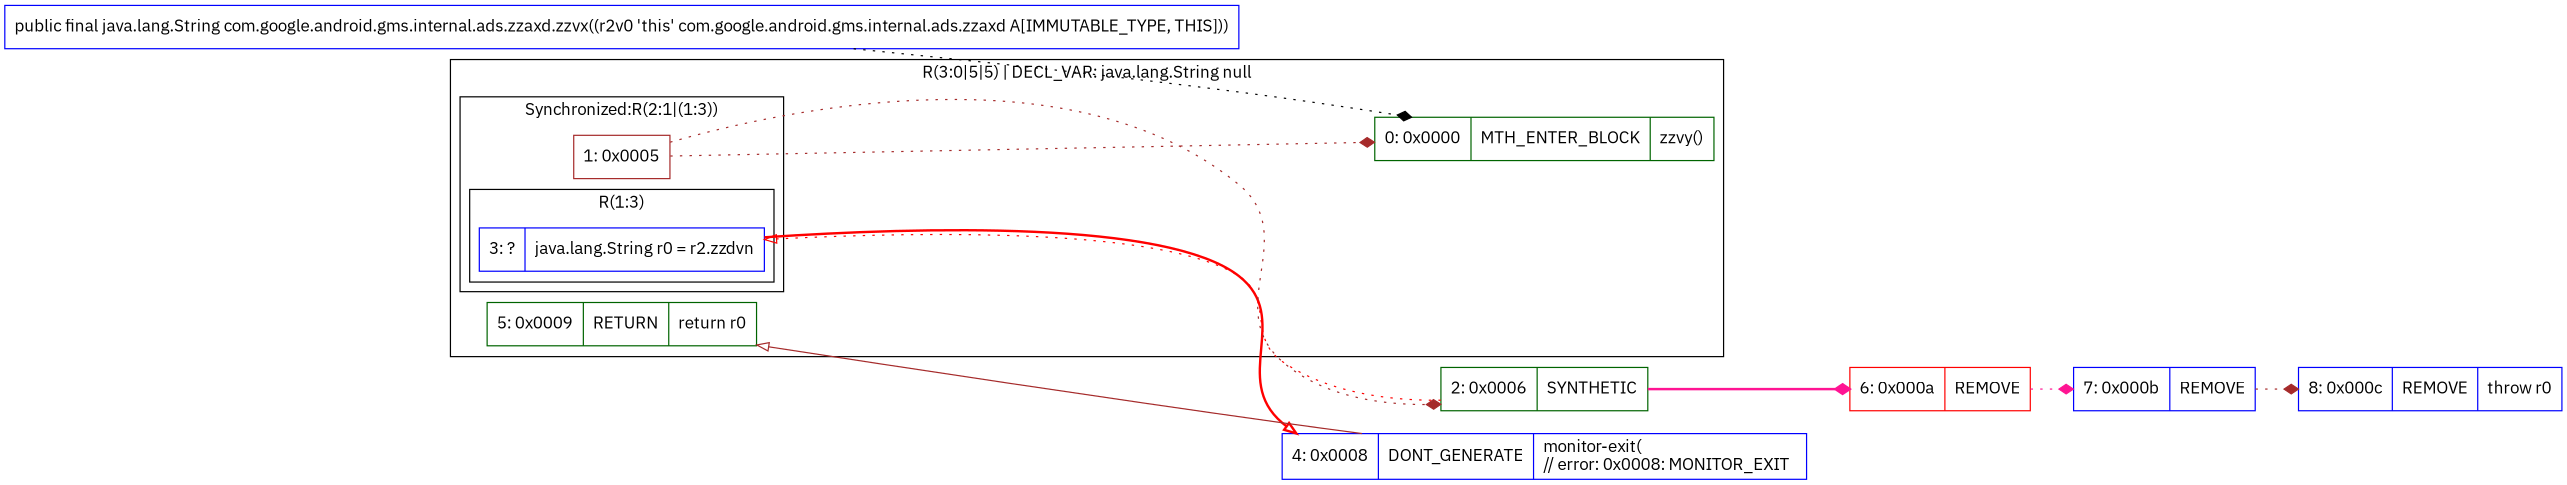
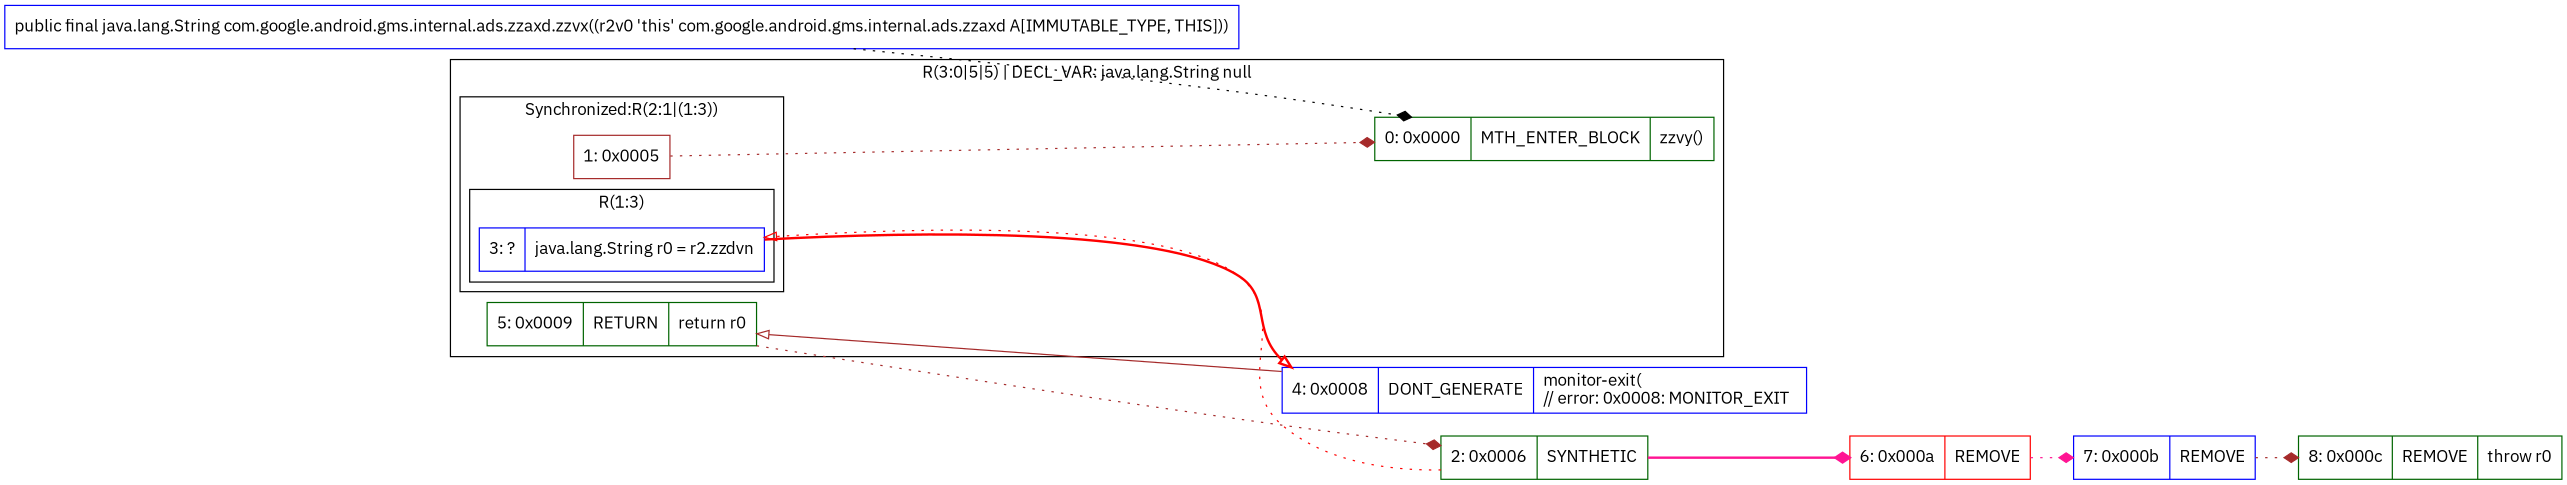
(1131, 128) -> (1091, 398)
(2430, 389) -> (2430, 458)
